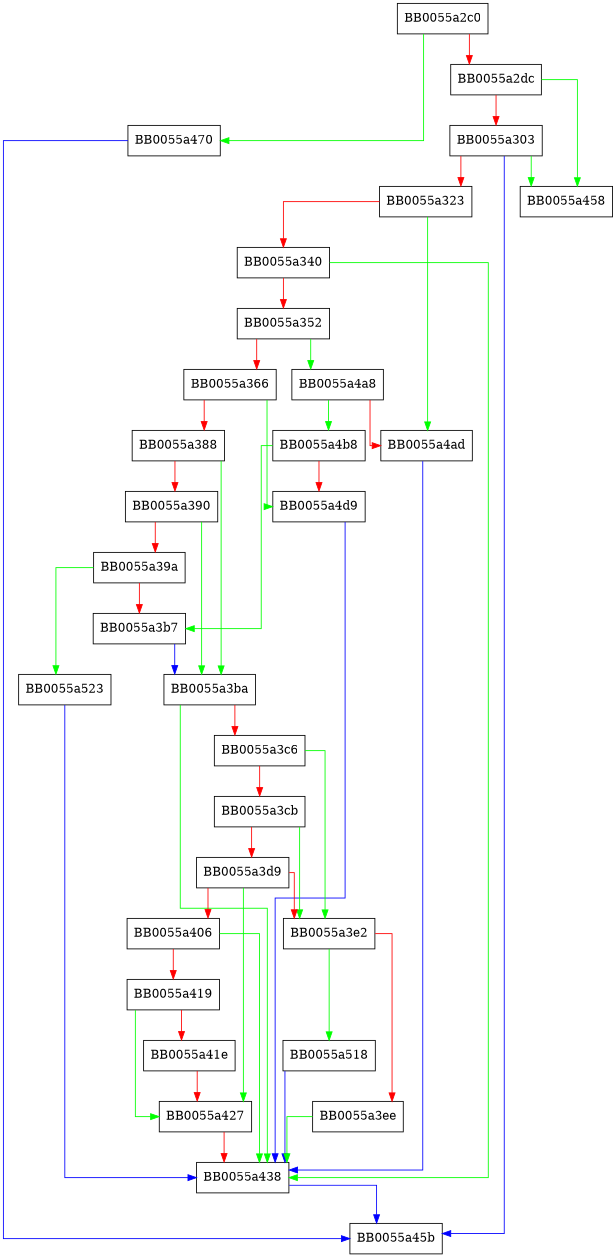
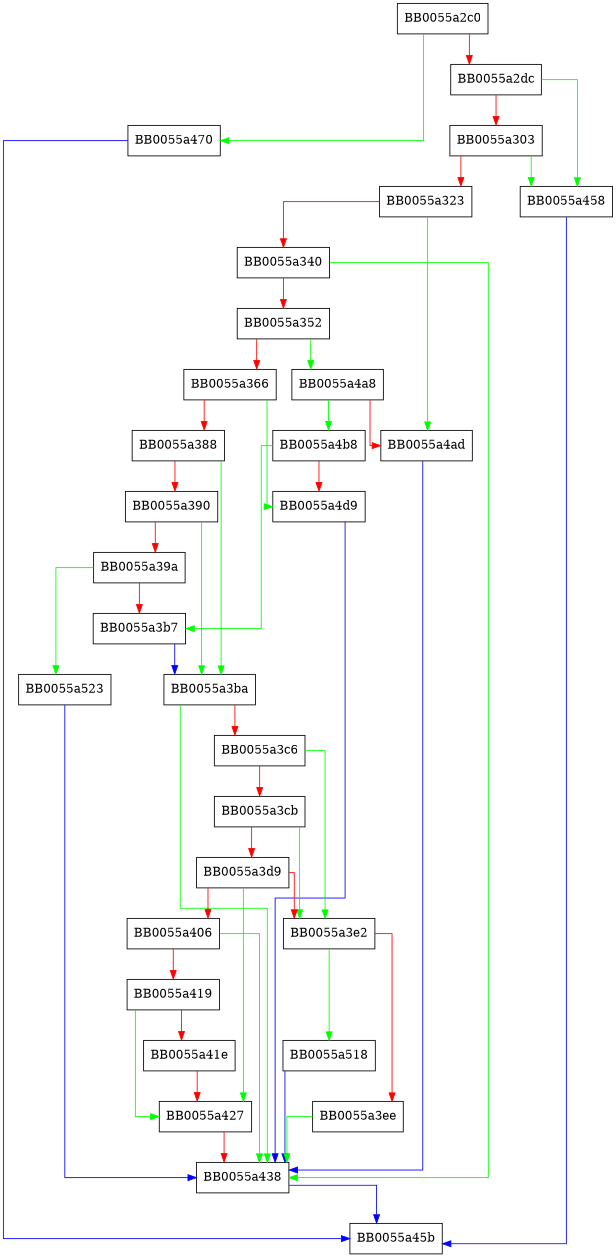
(504, 722) -> (566, 788)
